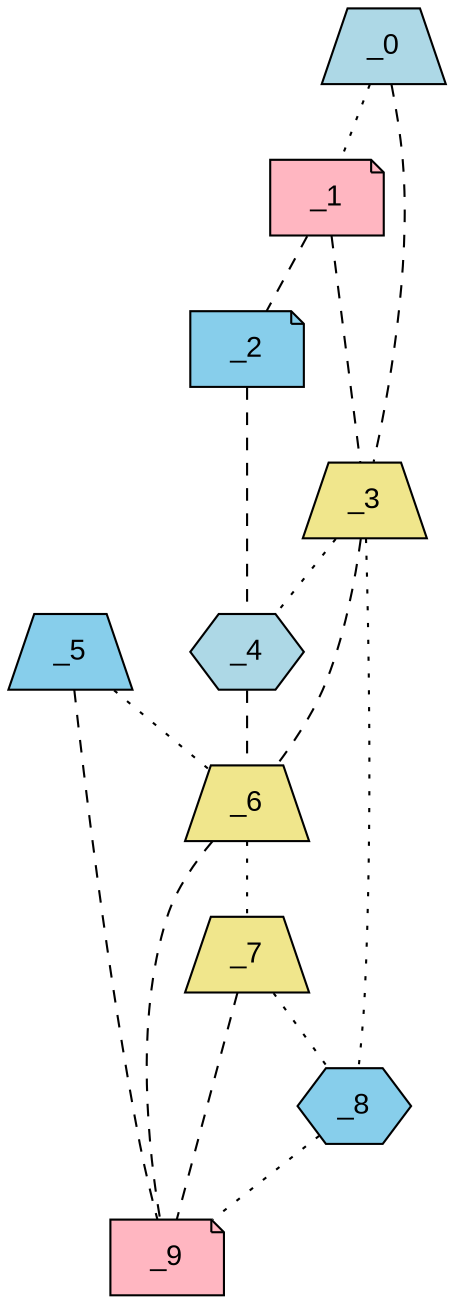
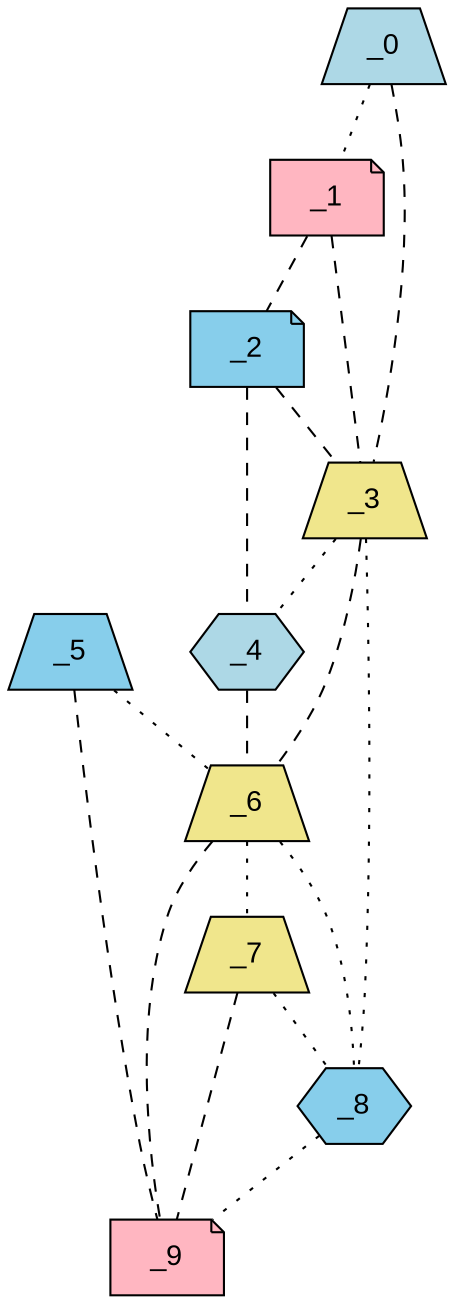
none -> (306, 425)
none -> (337, 948)
